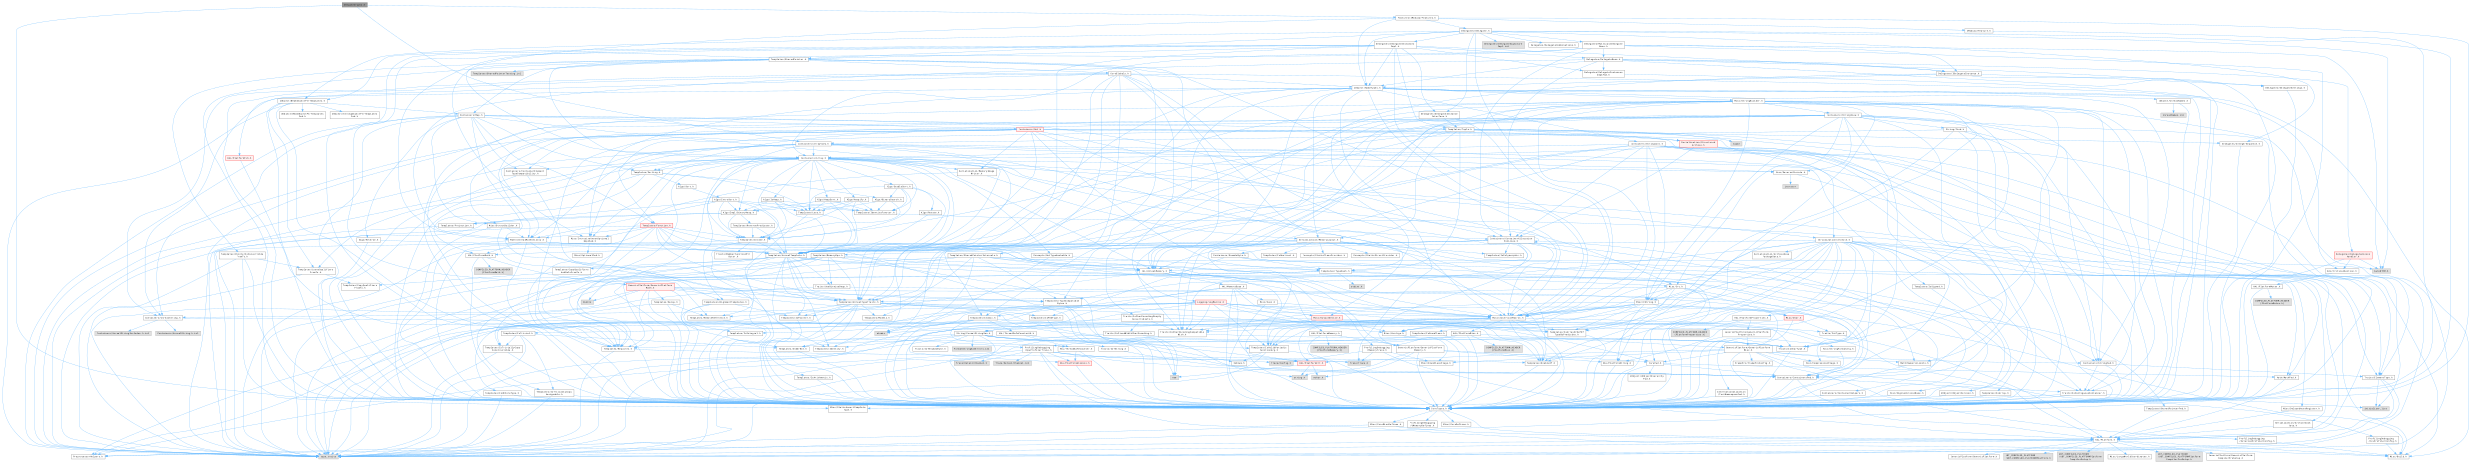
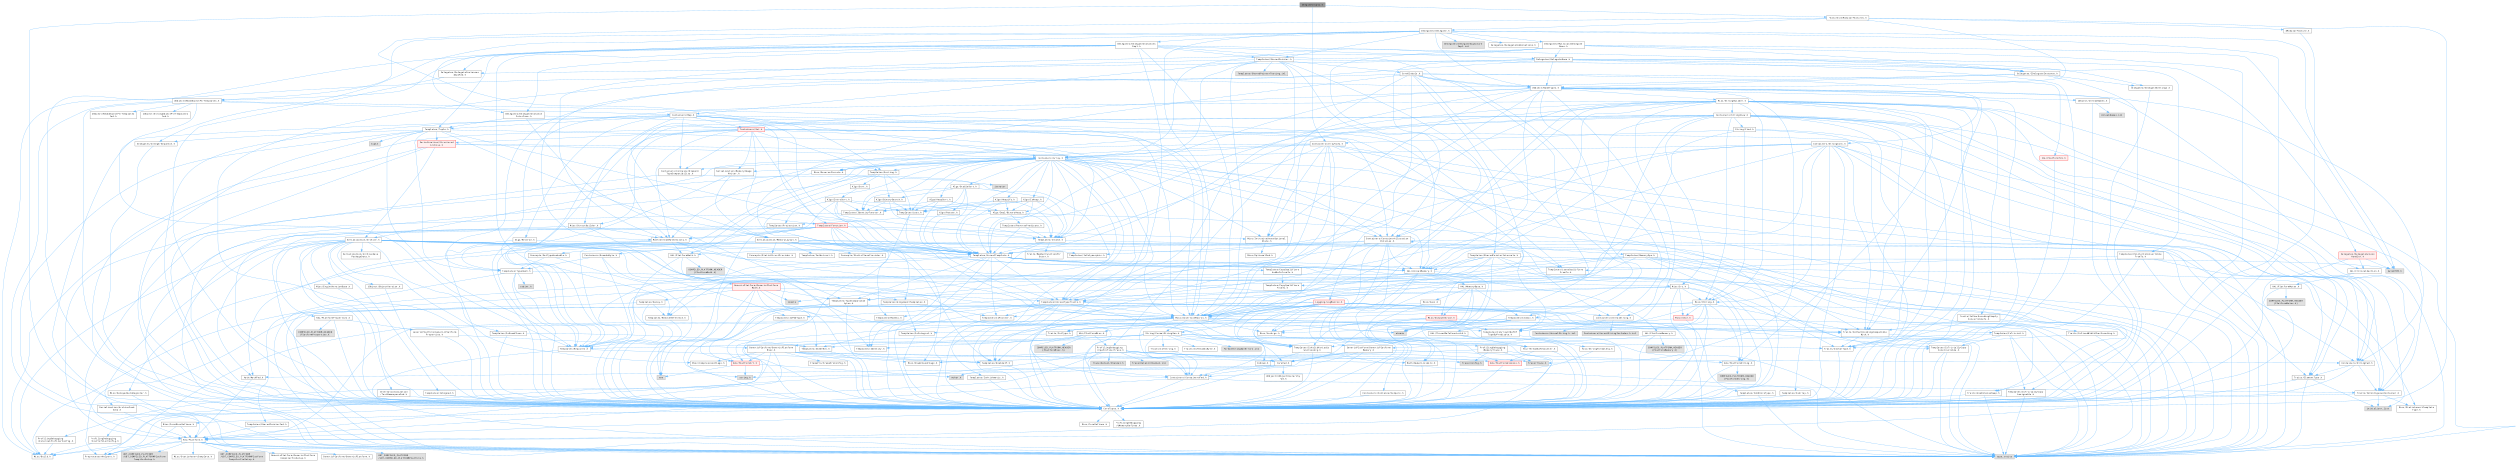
(1252, 205) -> (1141, 226)
(590, 240) -> (1267, 240)
(534, 257) -> none
none -> (1737, 378)
(2130, 457) -> (193, 457)
